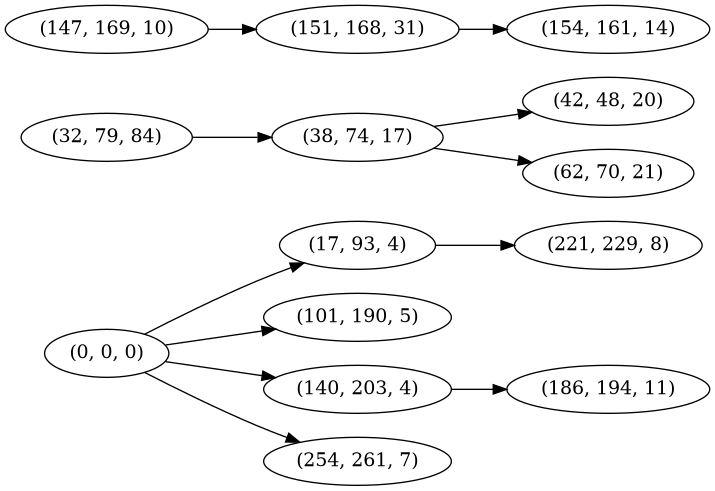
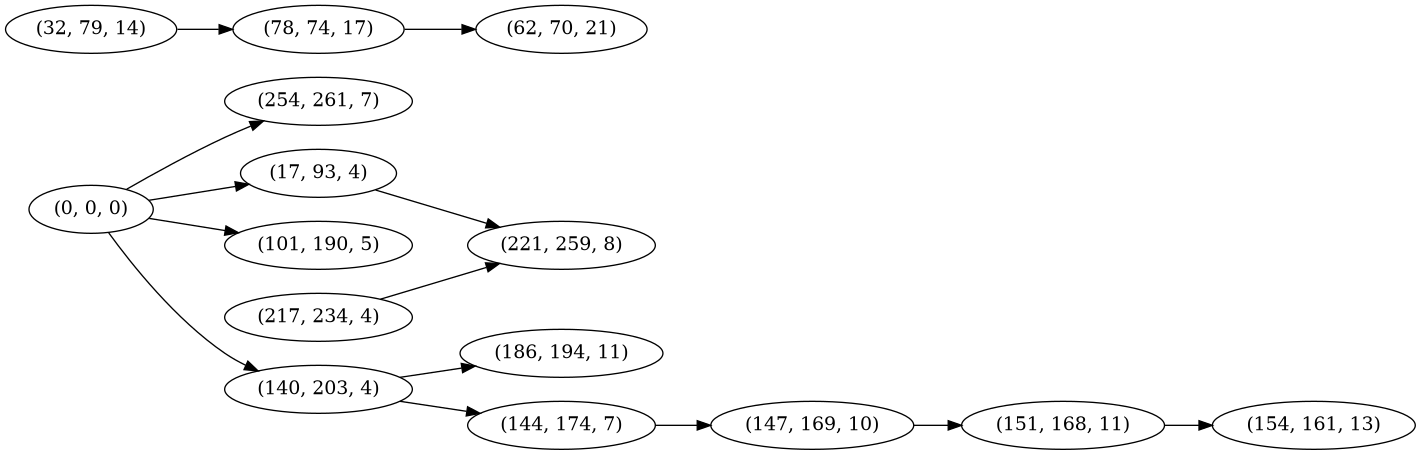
(358, 29) -> (1063, 425)
(608, 29) -> (1314, 425)
(608, 101) -> none
(107, 137) -> (91, 29)
(358, 137) -> (319, 29)
(608, 245) -> (561, 245)
none -> (319, 317)
none -> (561, 425)
